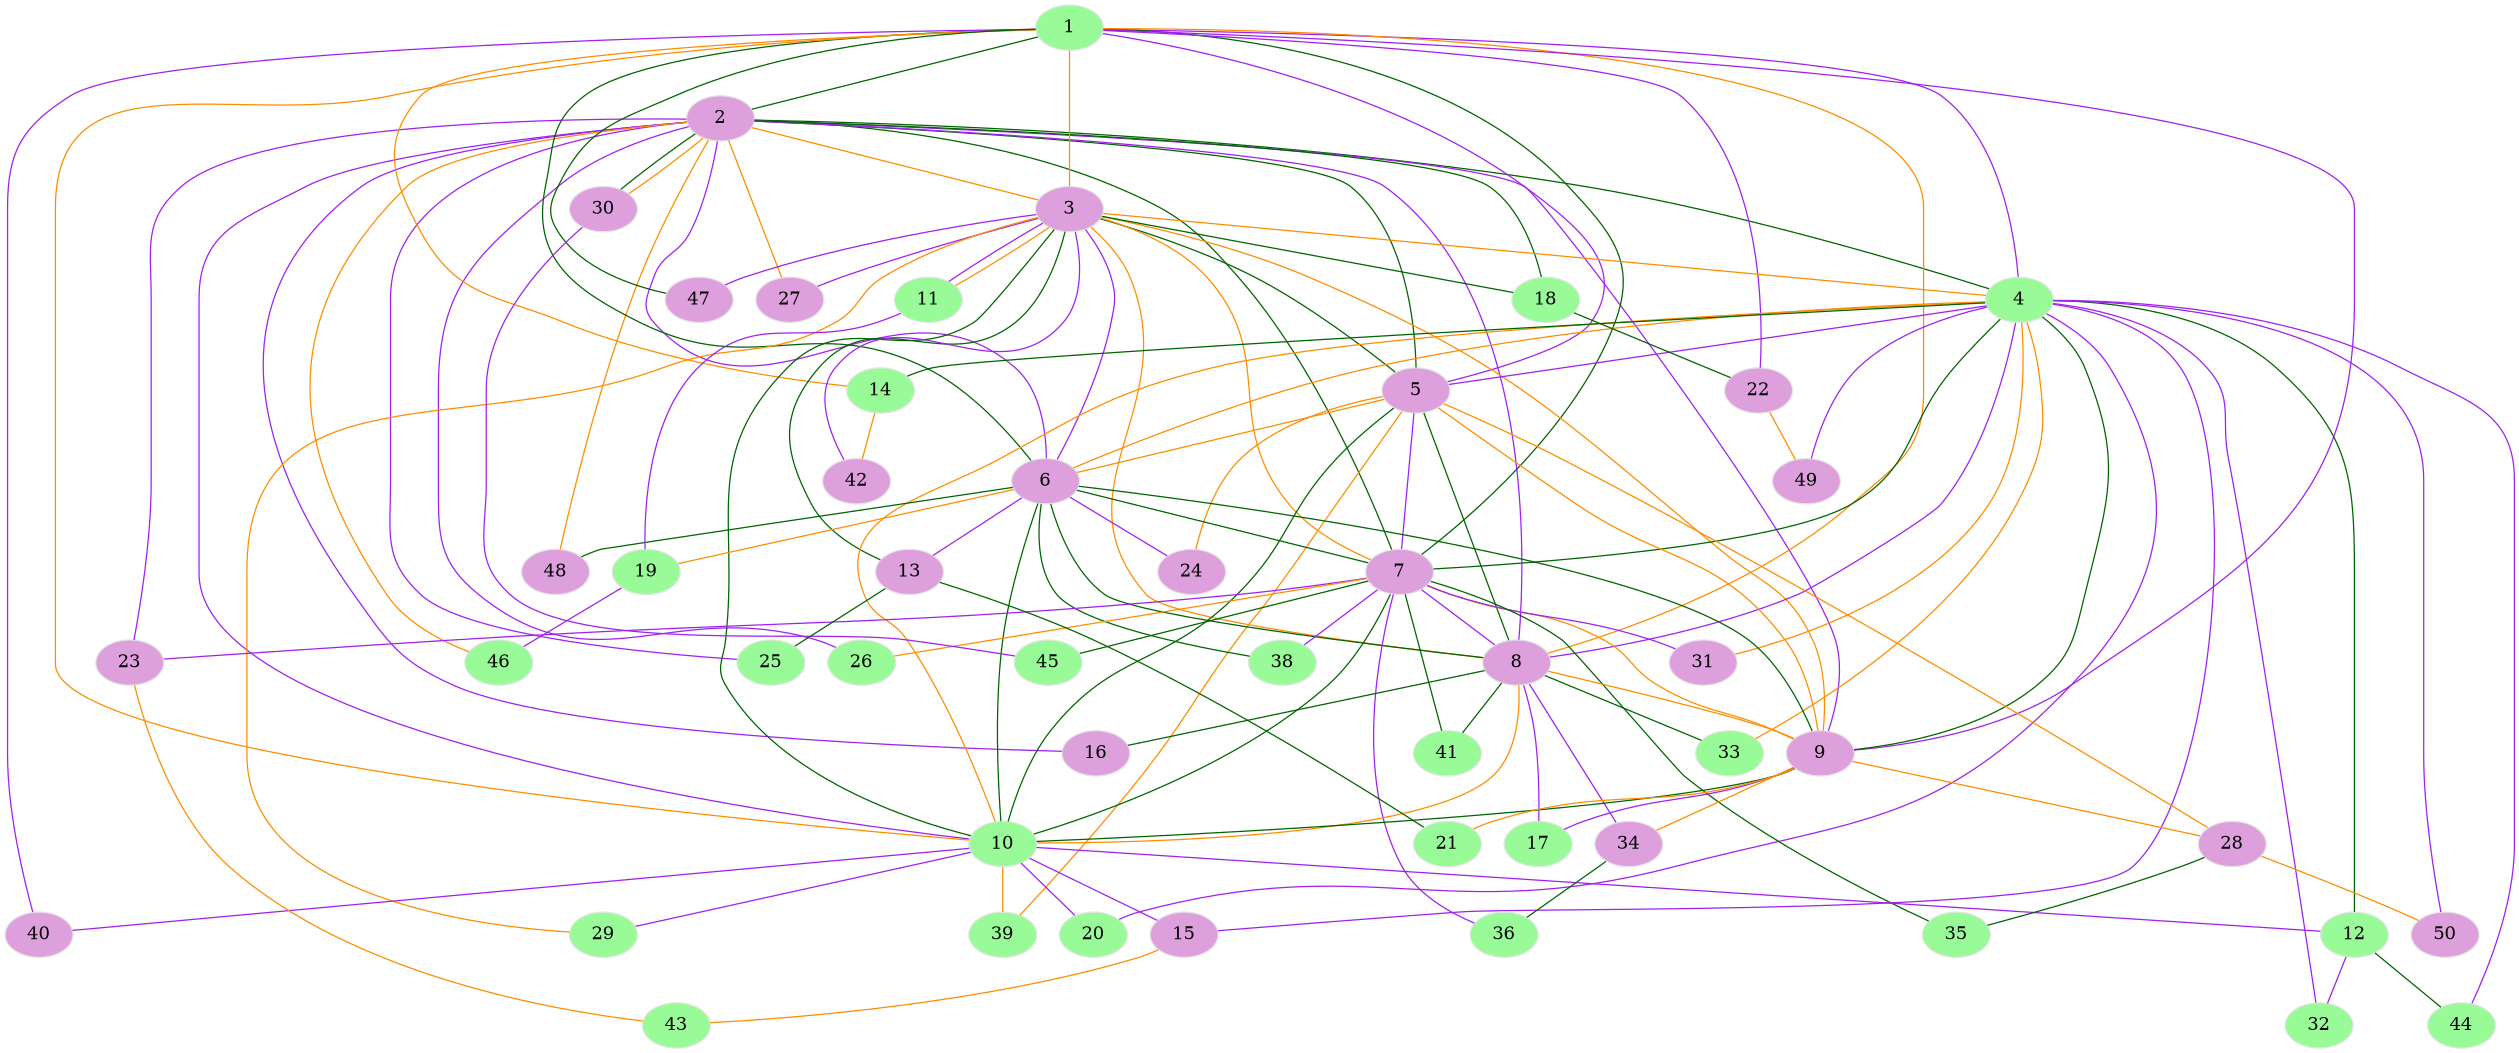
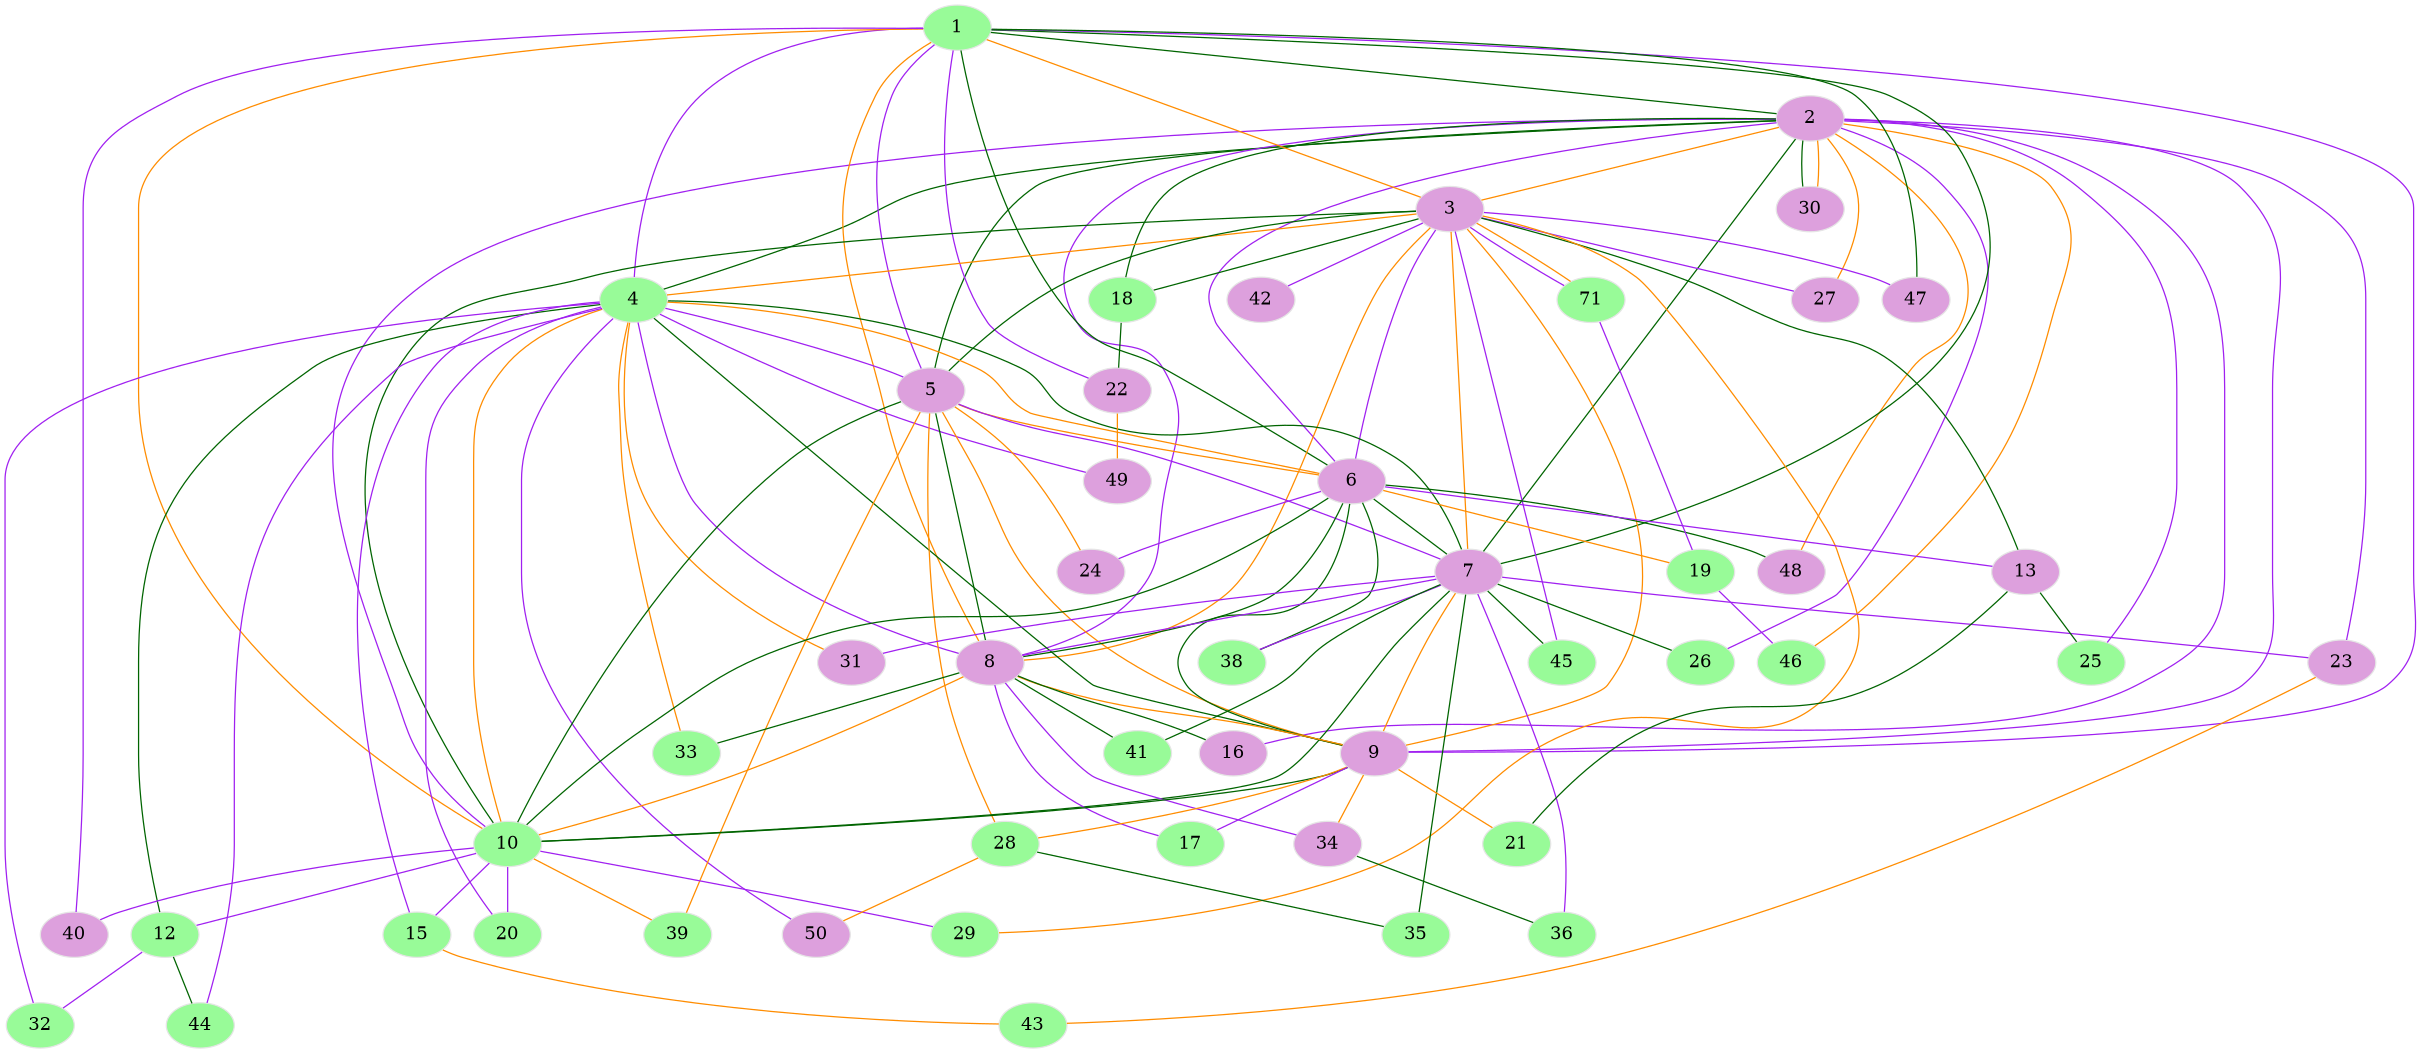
(928, 300) -> (1591, 300)
(881, 391) -> none
(558, 617) -> (1506, 436)
(1131, 617) -> (1585, 617)
(2232, 844) -> (1005, 844)
(1184, 935) -> (417, 935)
